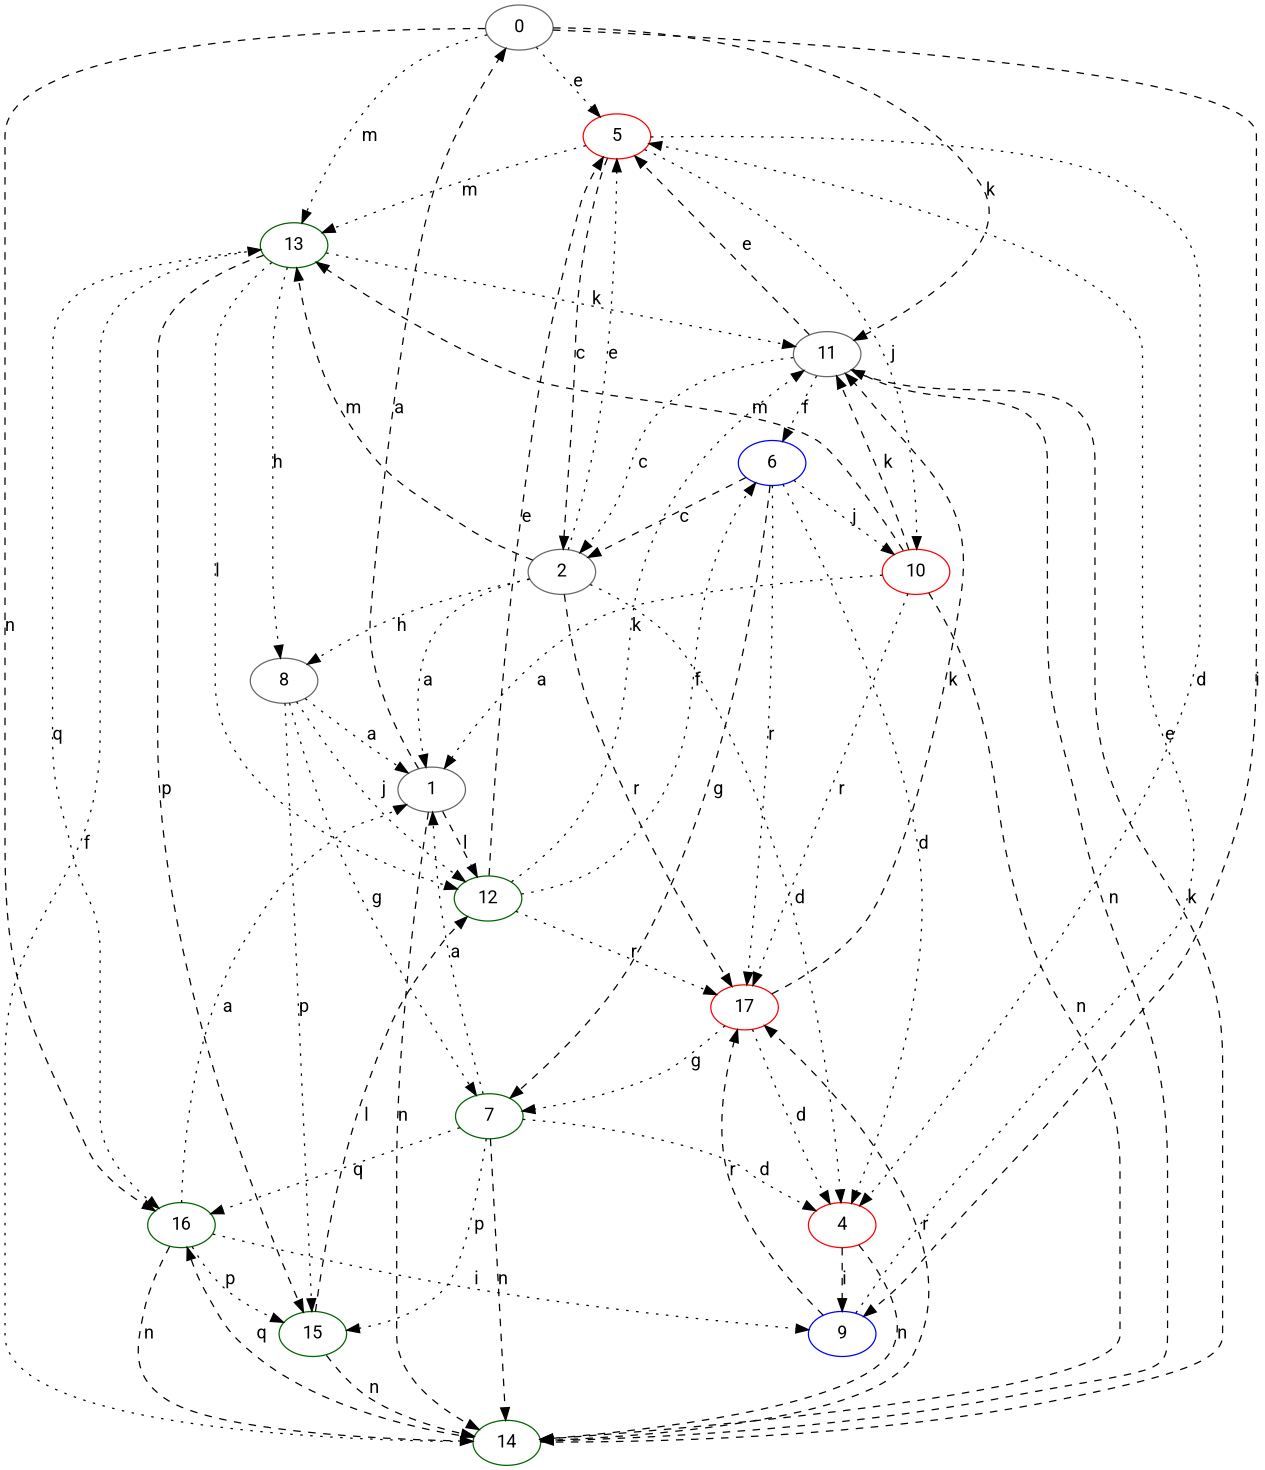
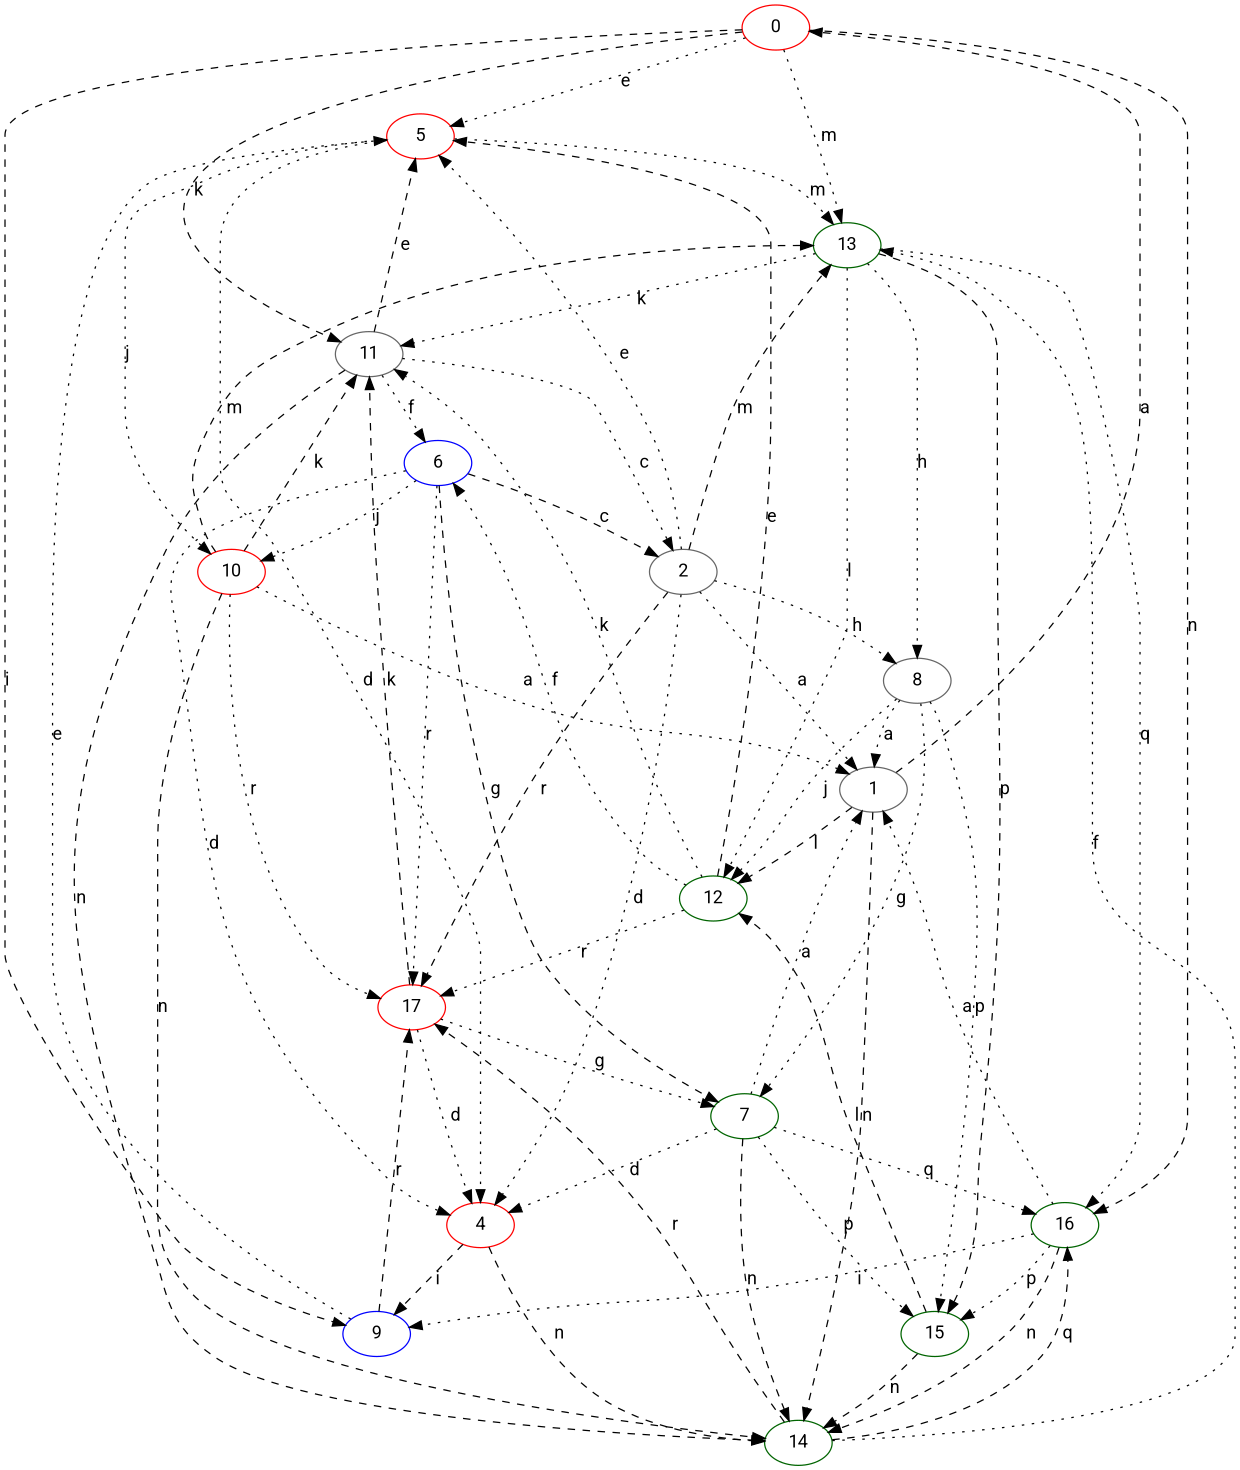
(519, 28) -> (776, 28)
(575, 346) -> none
(1223, 1099) -> none
